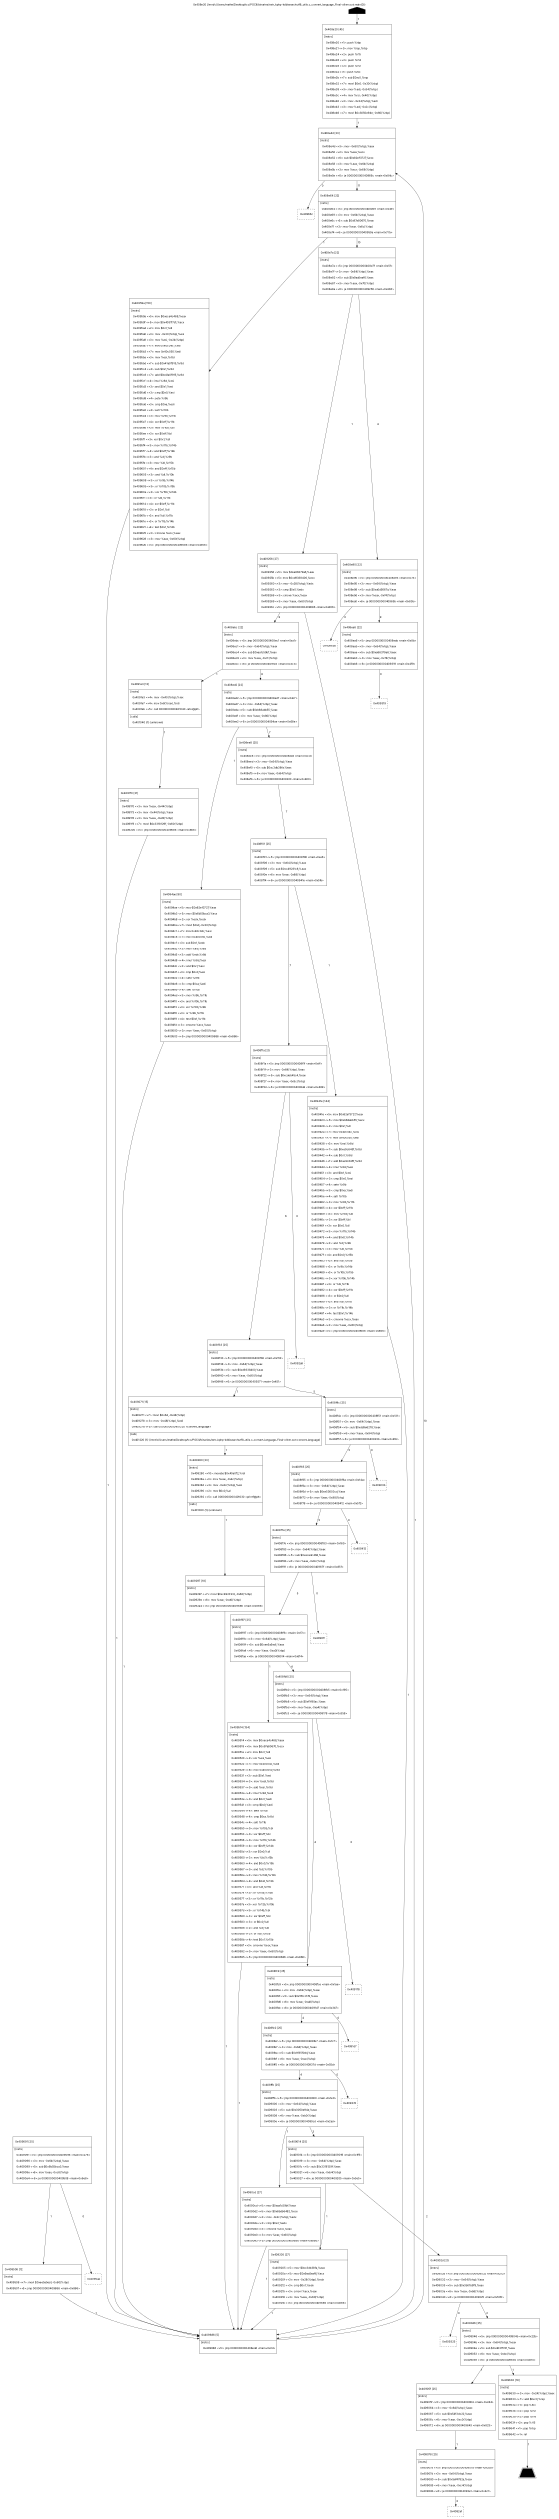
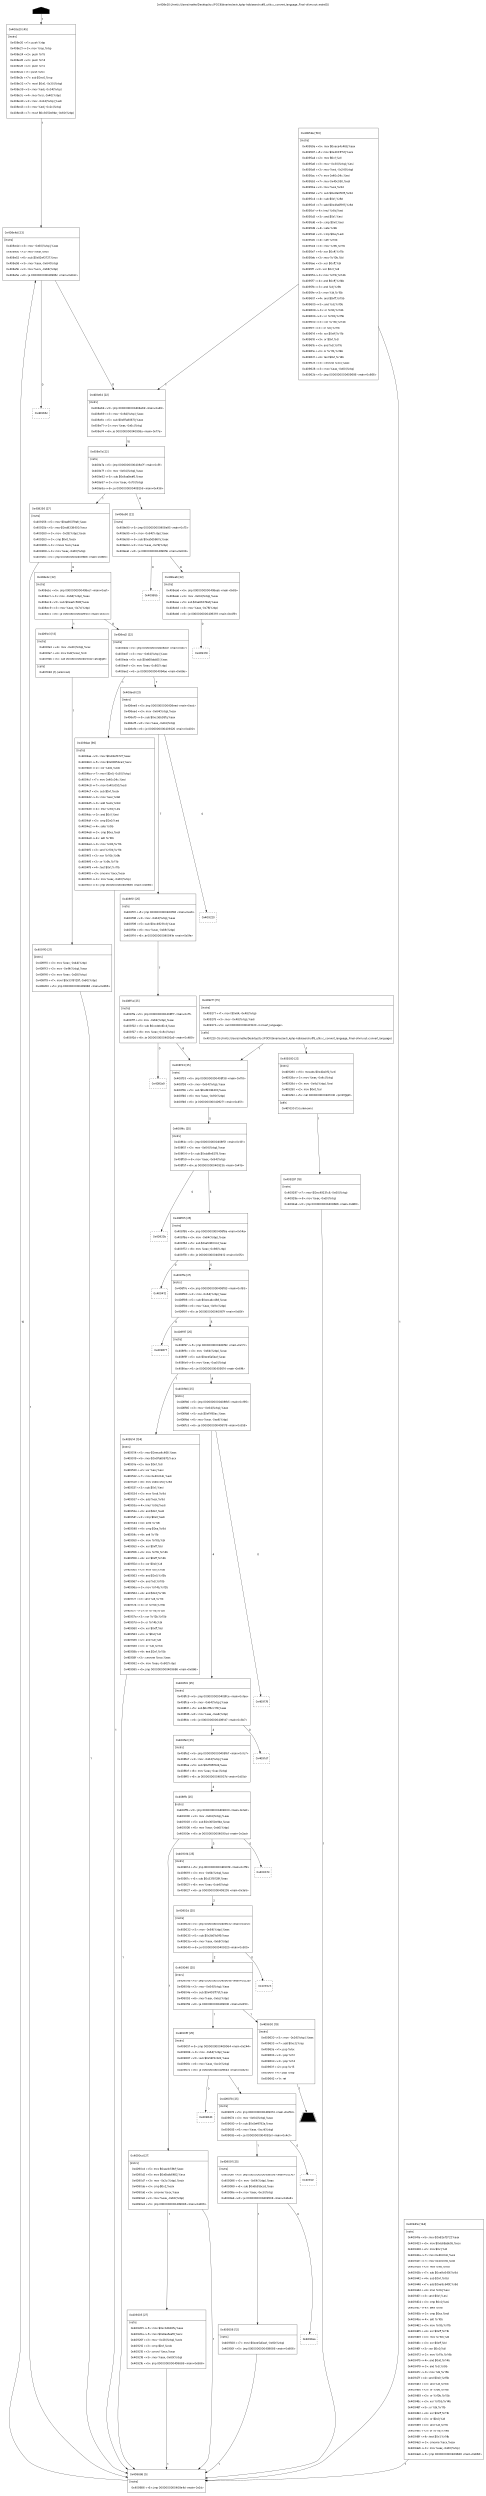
(266, 302) -> (229, 336)
none -> (208, 917)
(318, 989) -> none
(236, 1391) -> (253, 1051)
(341, 2082) -> (254, 1851)
none -> (206, 2117)
none -> (257, 2148)
(325, 2216) -> (167, 2259)
